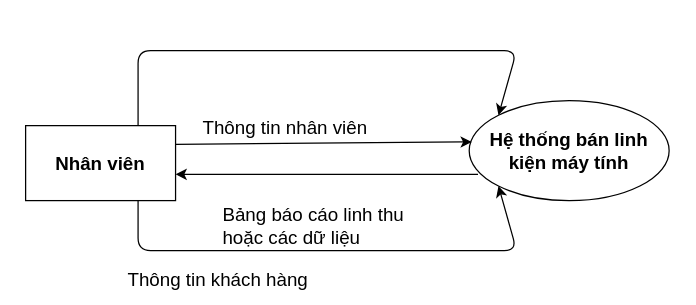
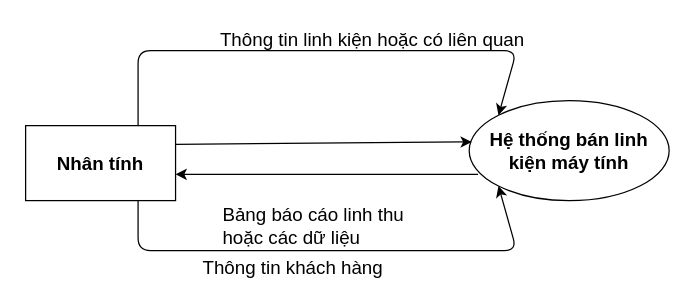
none -> (381, 38)
(294, 126) -> none
(101, 163) -> (101, 163)
(226, 278) -> (301, 266)
